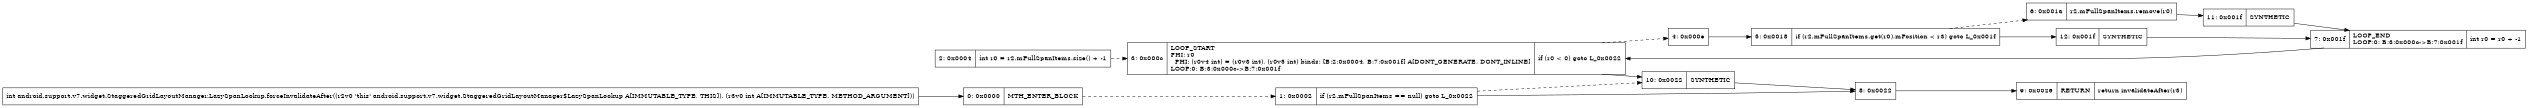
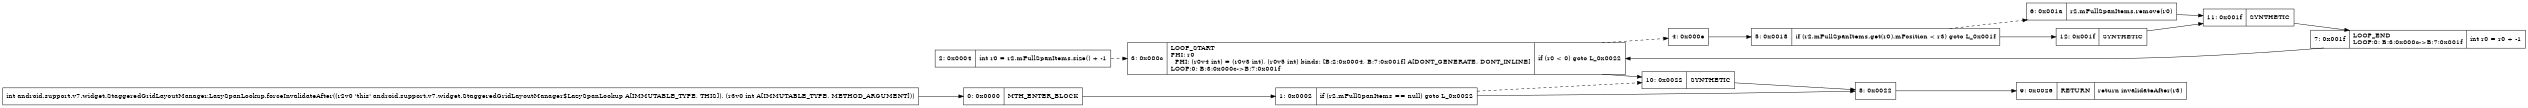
(2226, 38) -> (2173, 28)
(1177, 96) -> (1177, 96)
